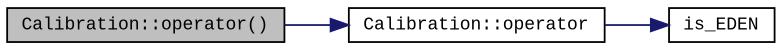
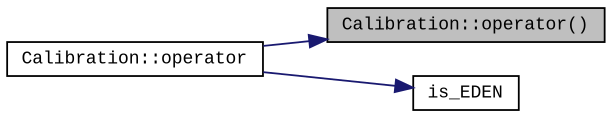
(307, 25) -> (286, 44)
